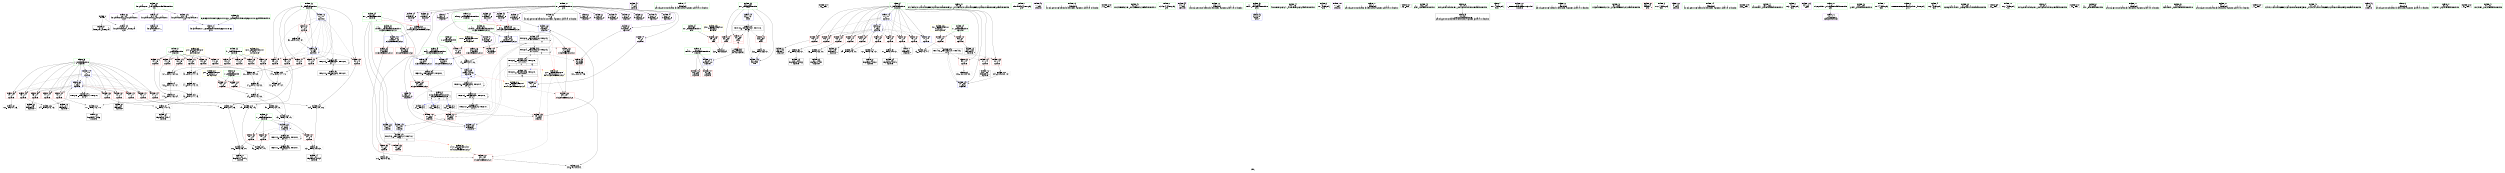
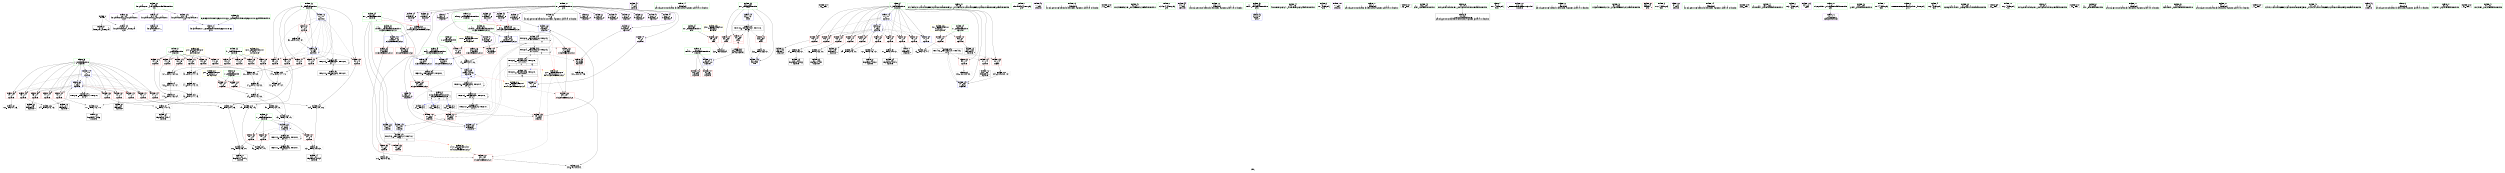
(997, 64) -> (997, 64)
